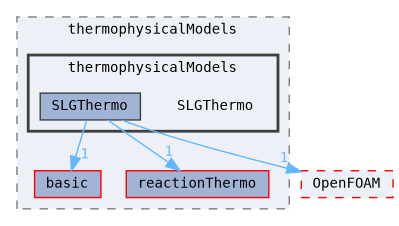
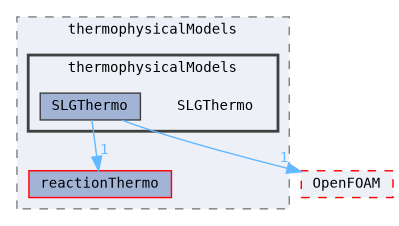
(68, 184) -> none
